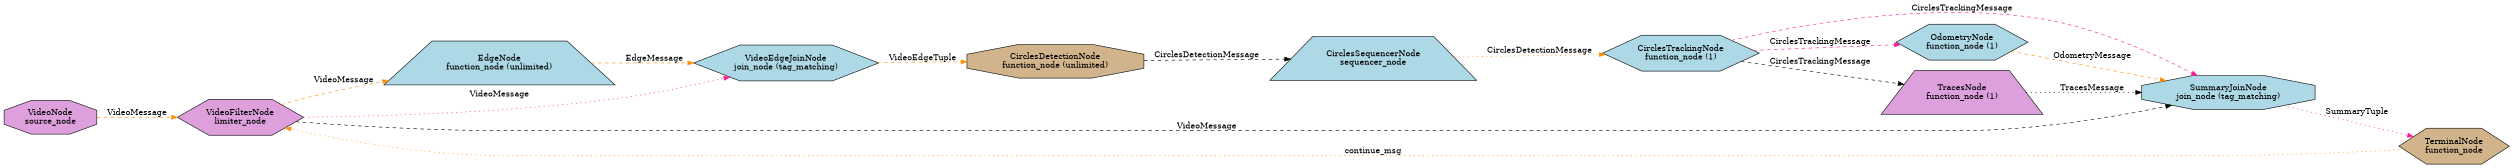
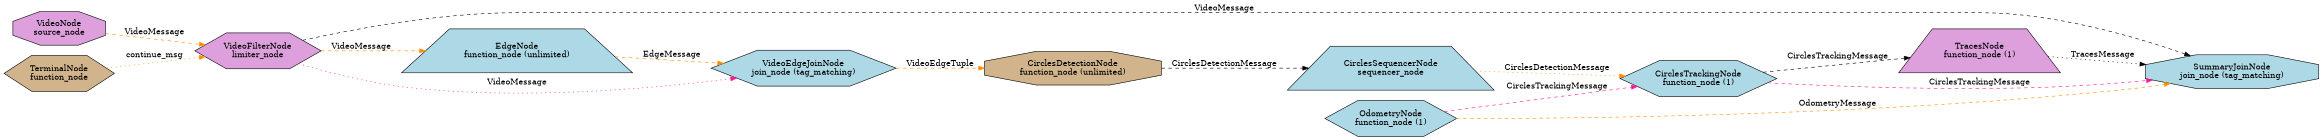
(1824, 48) -> (1538, 99)
(2346, 120) -> none
